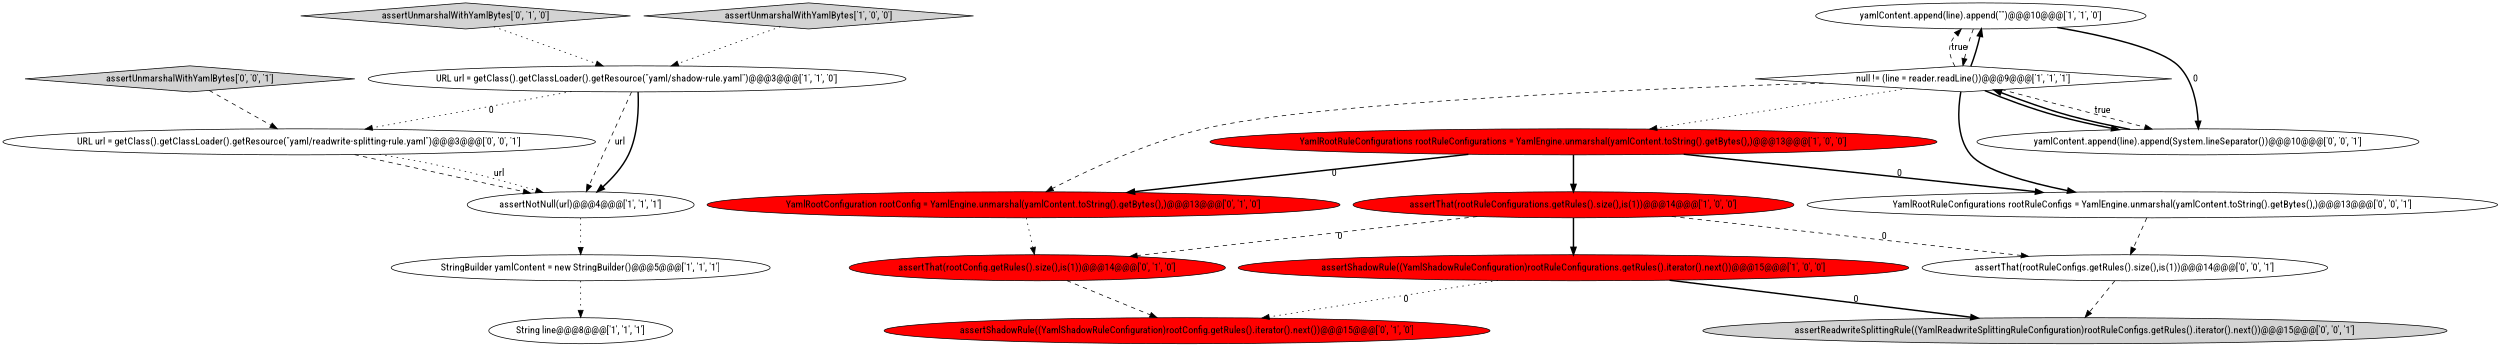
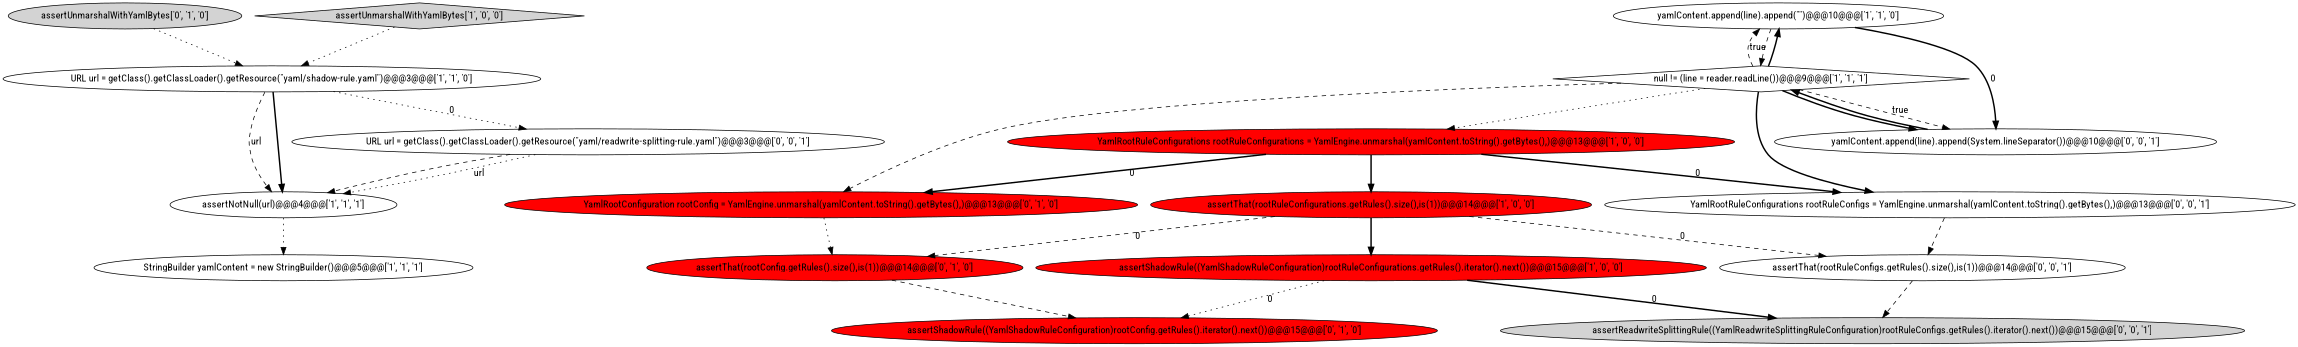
(466, 16) -> (125, 16)
(190, 79) -> none
(581, 331) -> none
